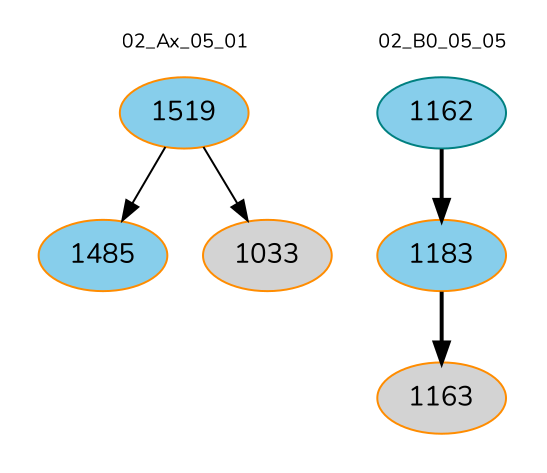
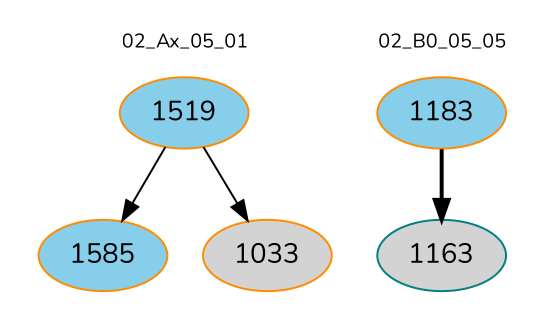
(442, 113) -> none
(103, 255) -> (103, 255)
(442, 398) -> (442, 255)
